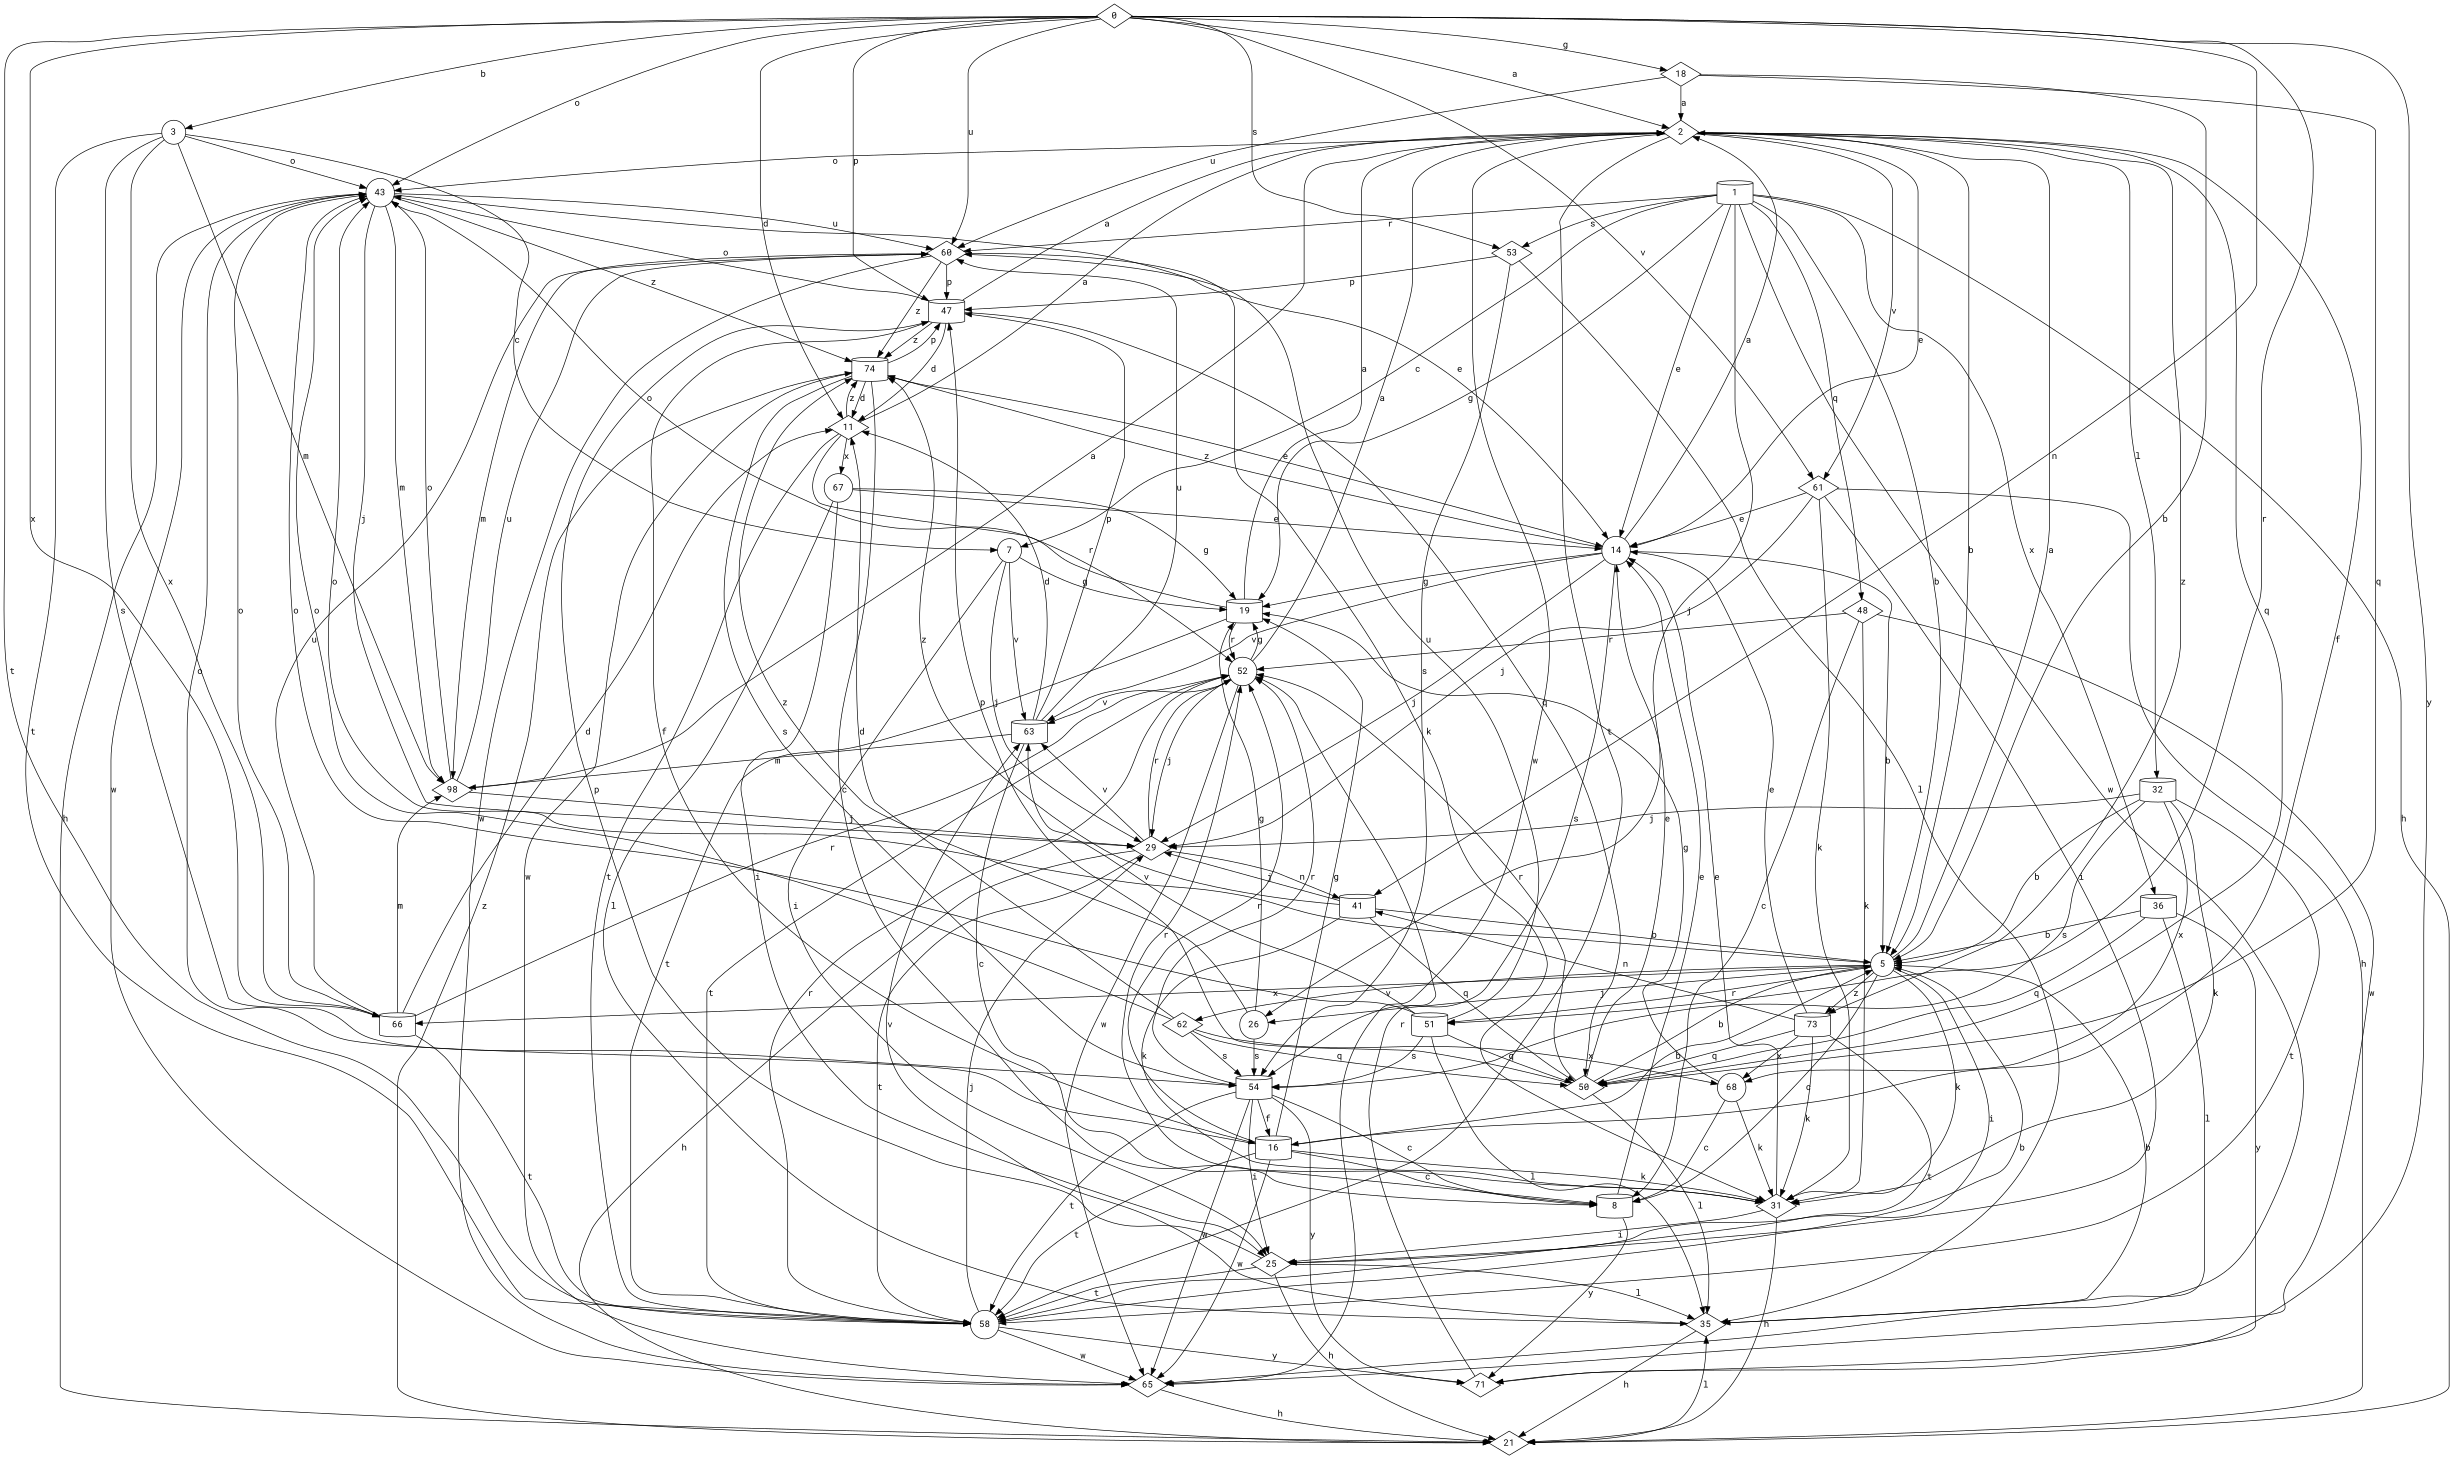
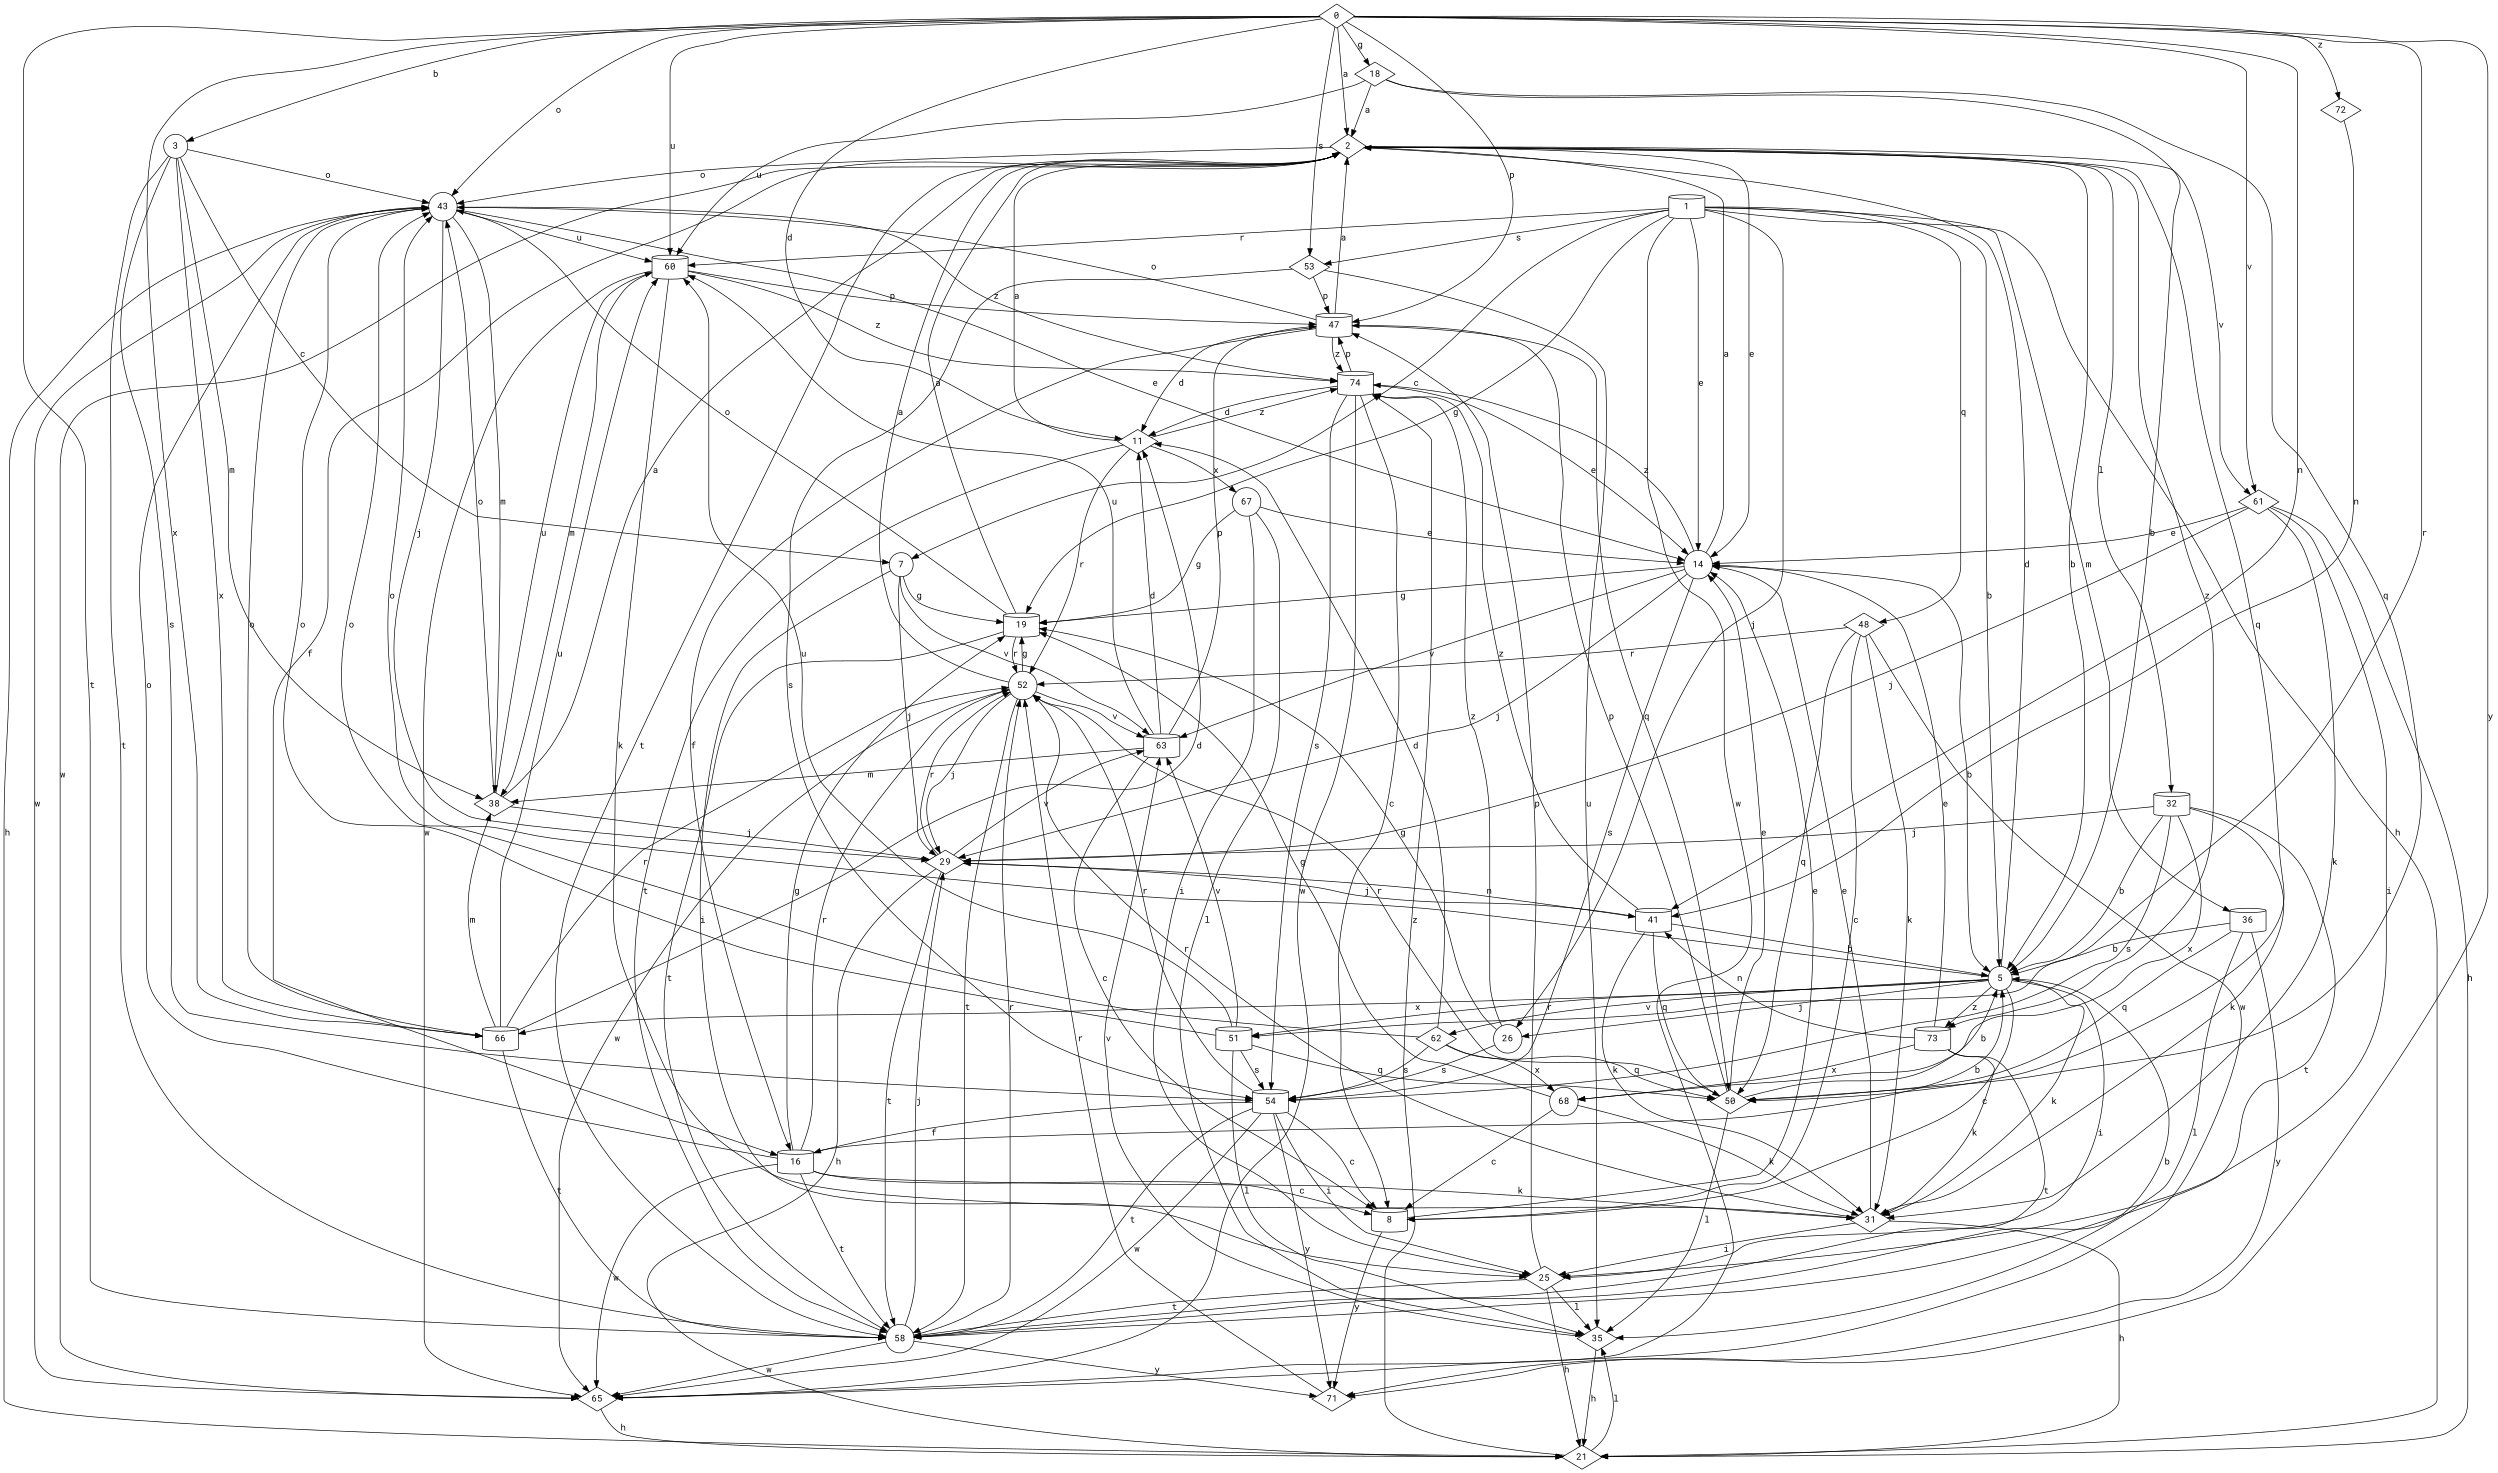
none -> (2341, 110)
(947, 253) -> (670, 267)
(2032, 551) -> (2089, 565)
(2051, 551) -> (2027, 565)
(452, 790) -> (494, 804)
(1920, 790) -> (1589, 804)
(1699, 1056) -> (1799, 860)
(2127, 1241) -> none
